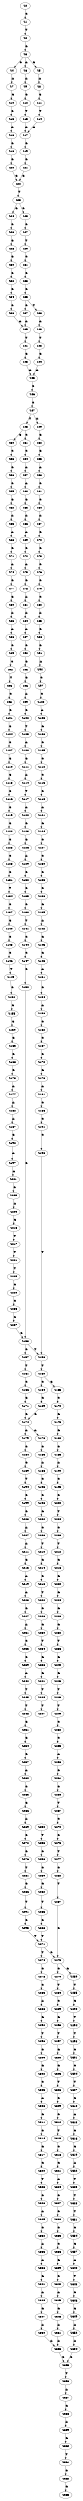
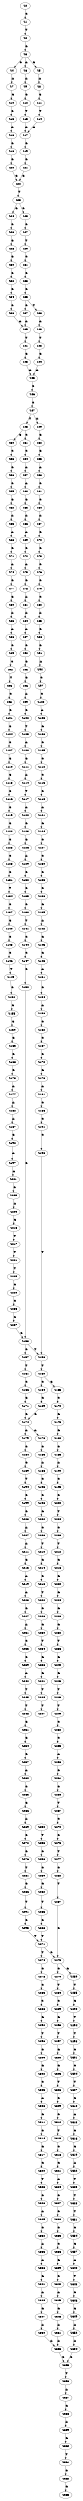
(42, 2001) -> (42, 2001)
